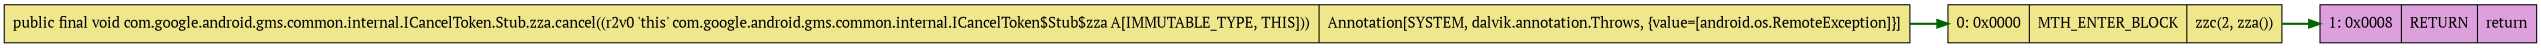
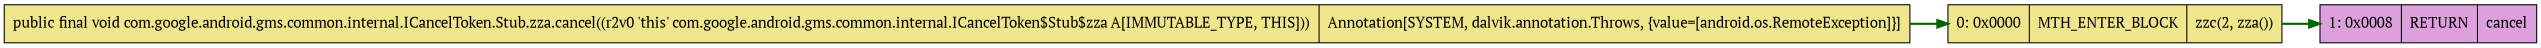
(2507, 23) -> (2507, 23)
